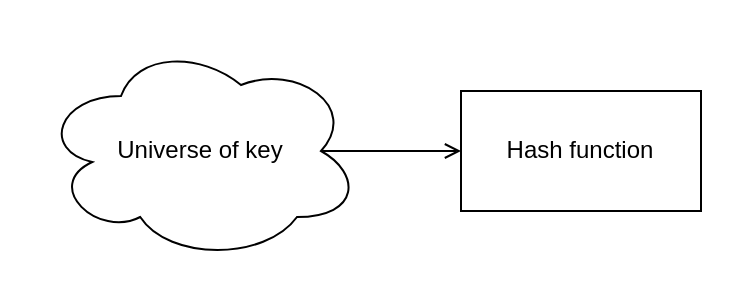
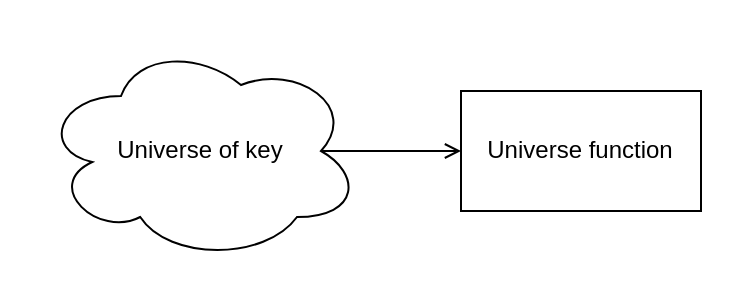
(581, 151) -> (581, 151)
